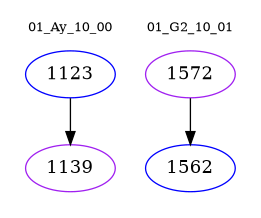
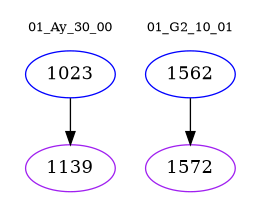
(70, 28) -> (70, 28)
(70, 74) -> (70, 74)
(190, 115) -> (190, 115)
